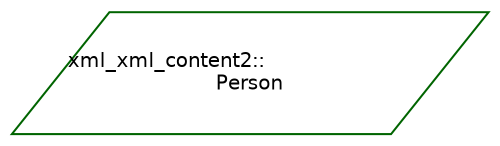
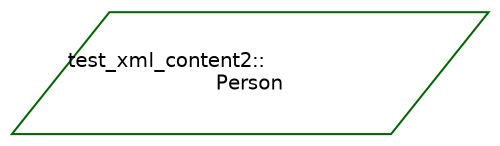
(250, 73) -> (250, 73)
